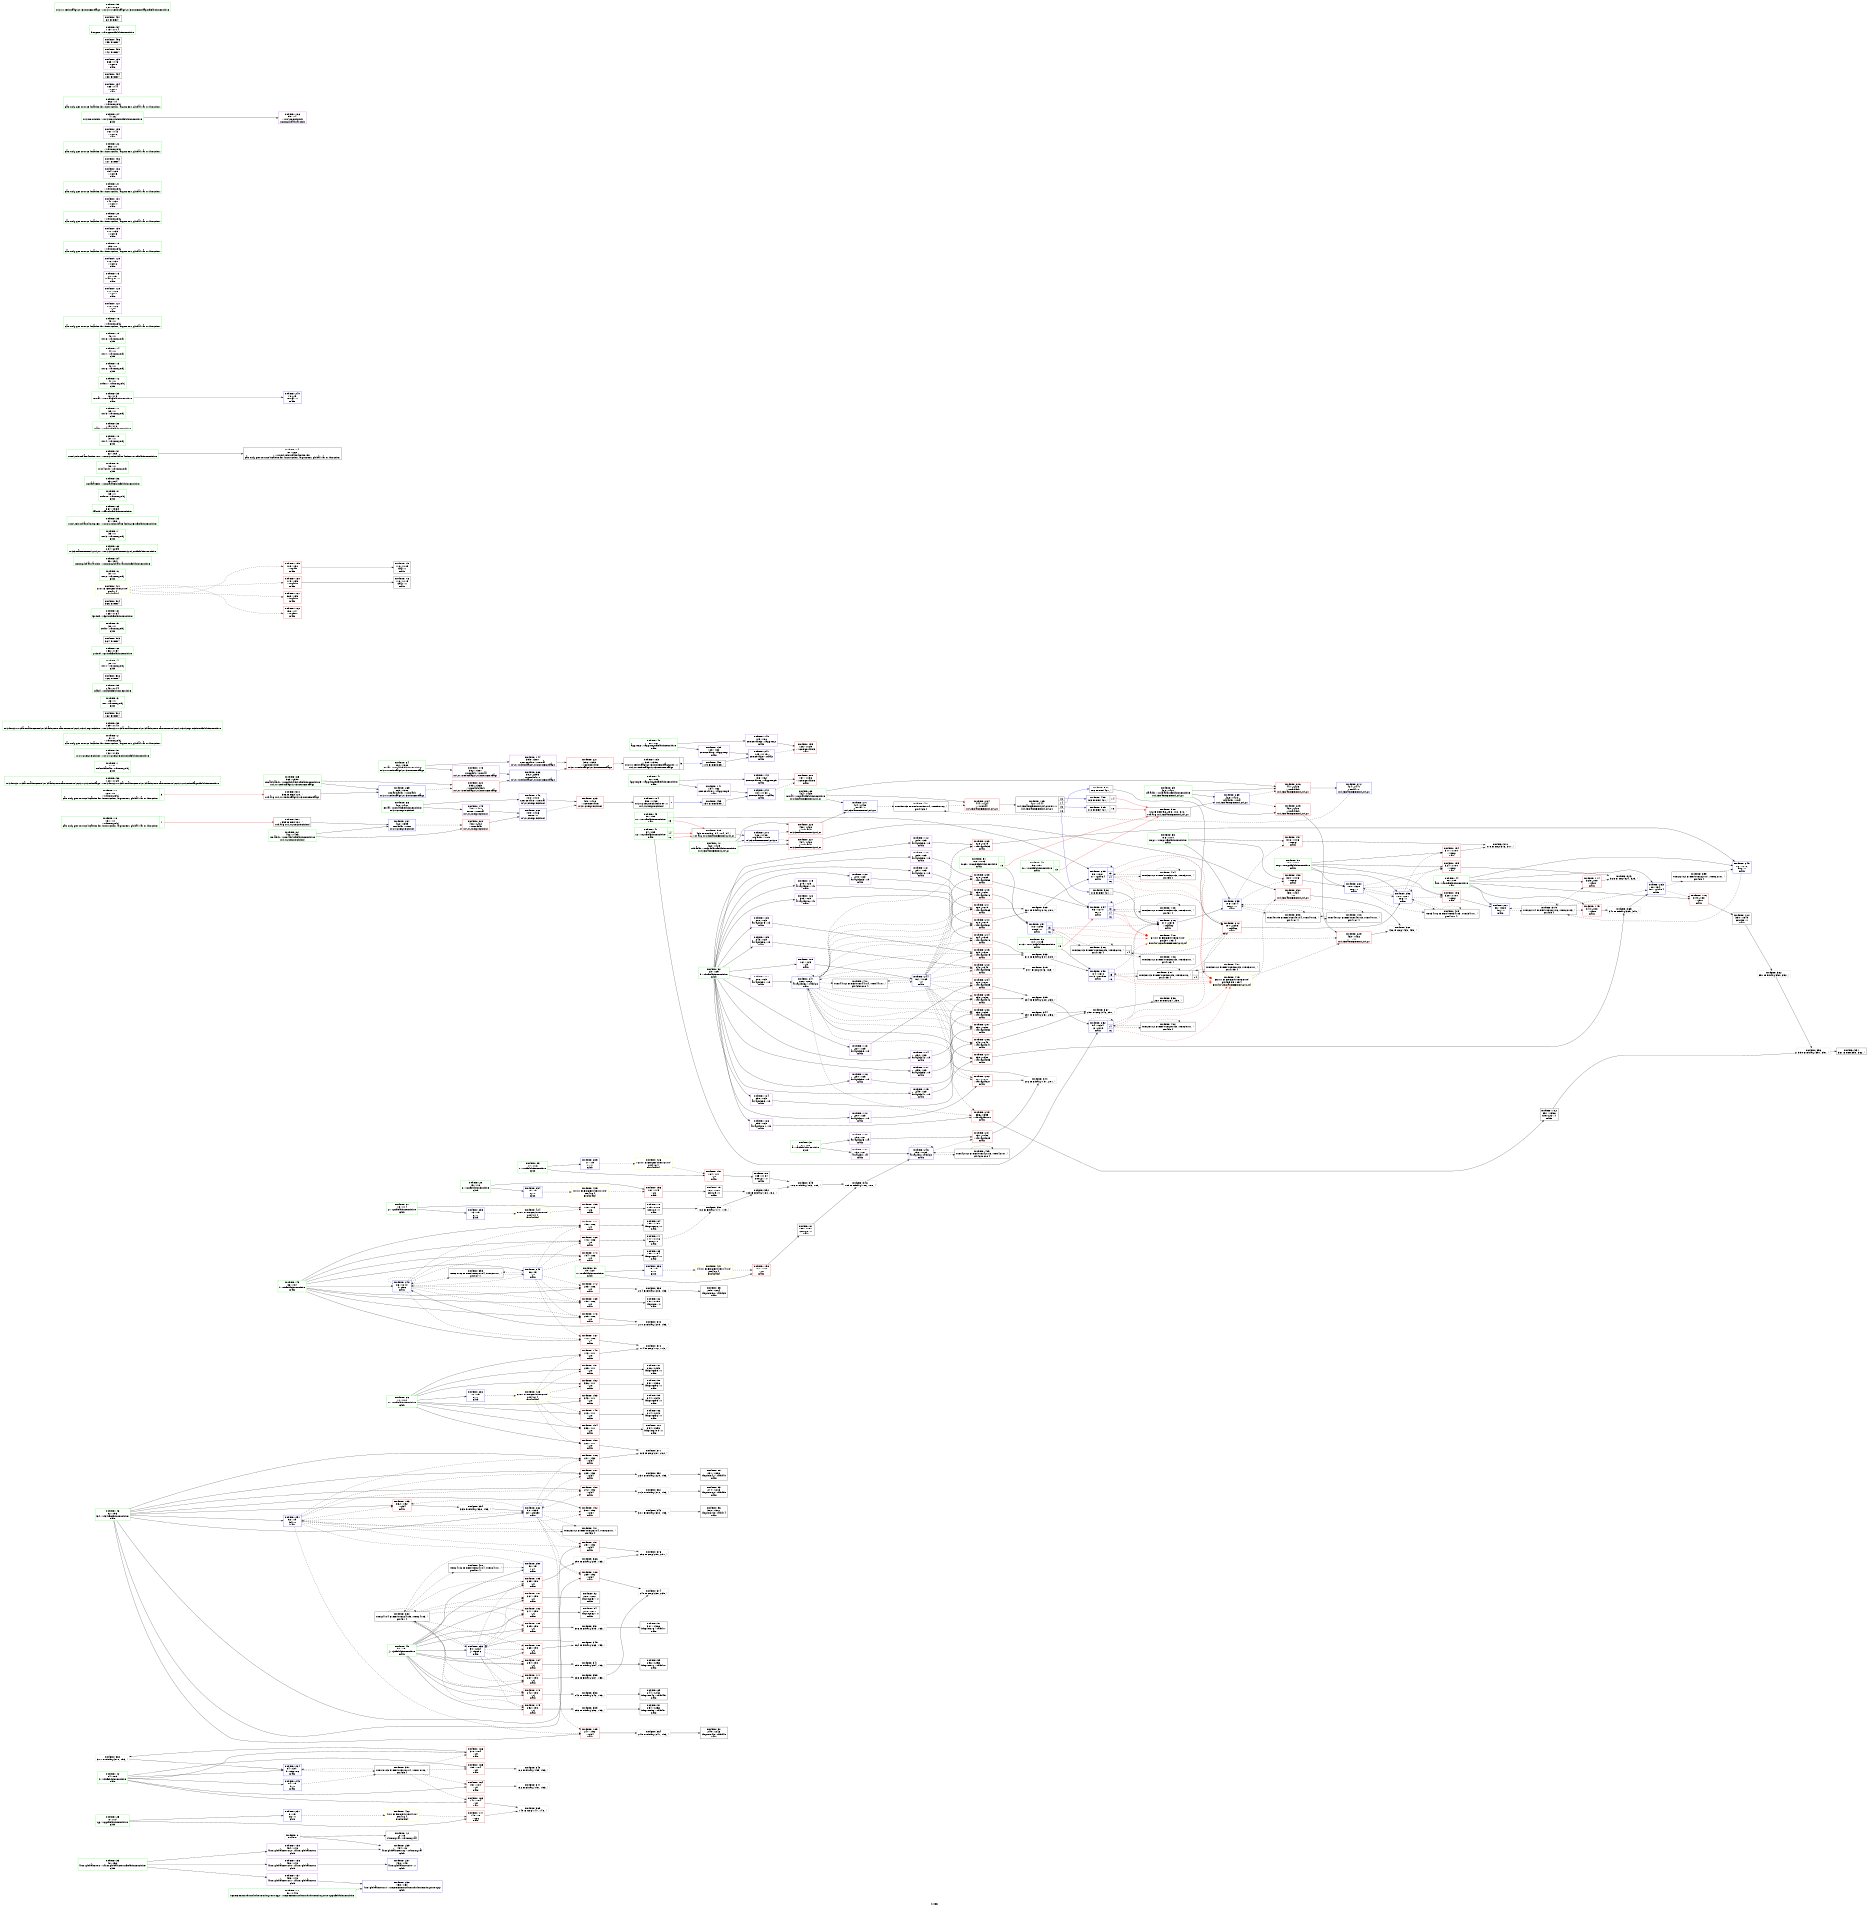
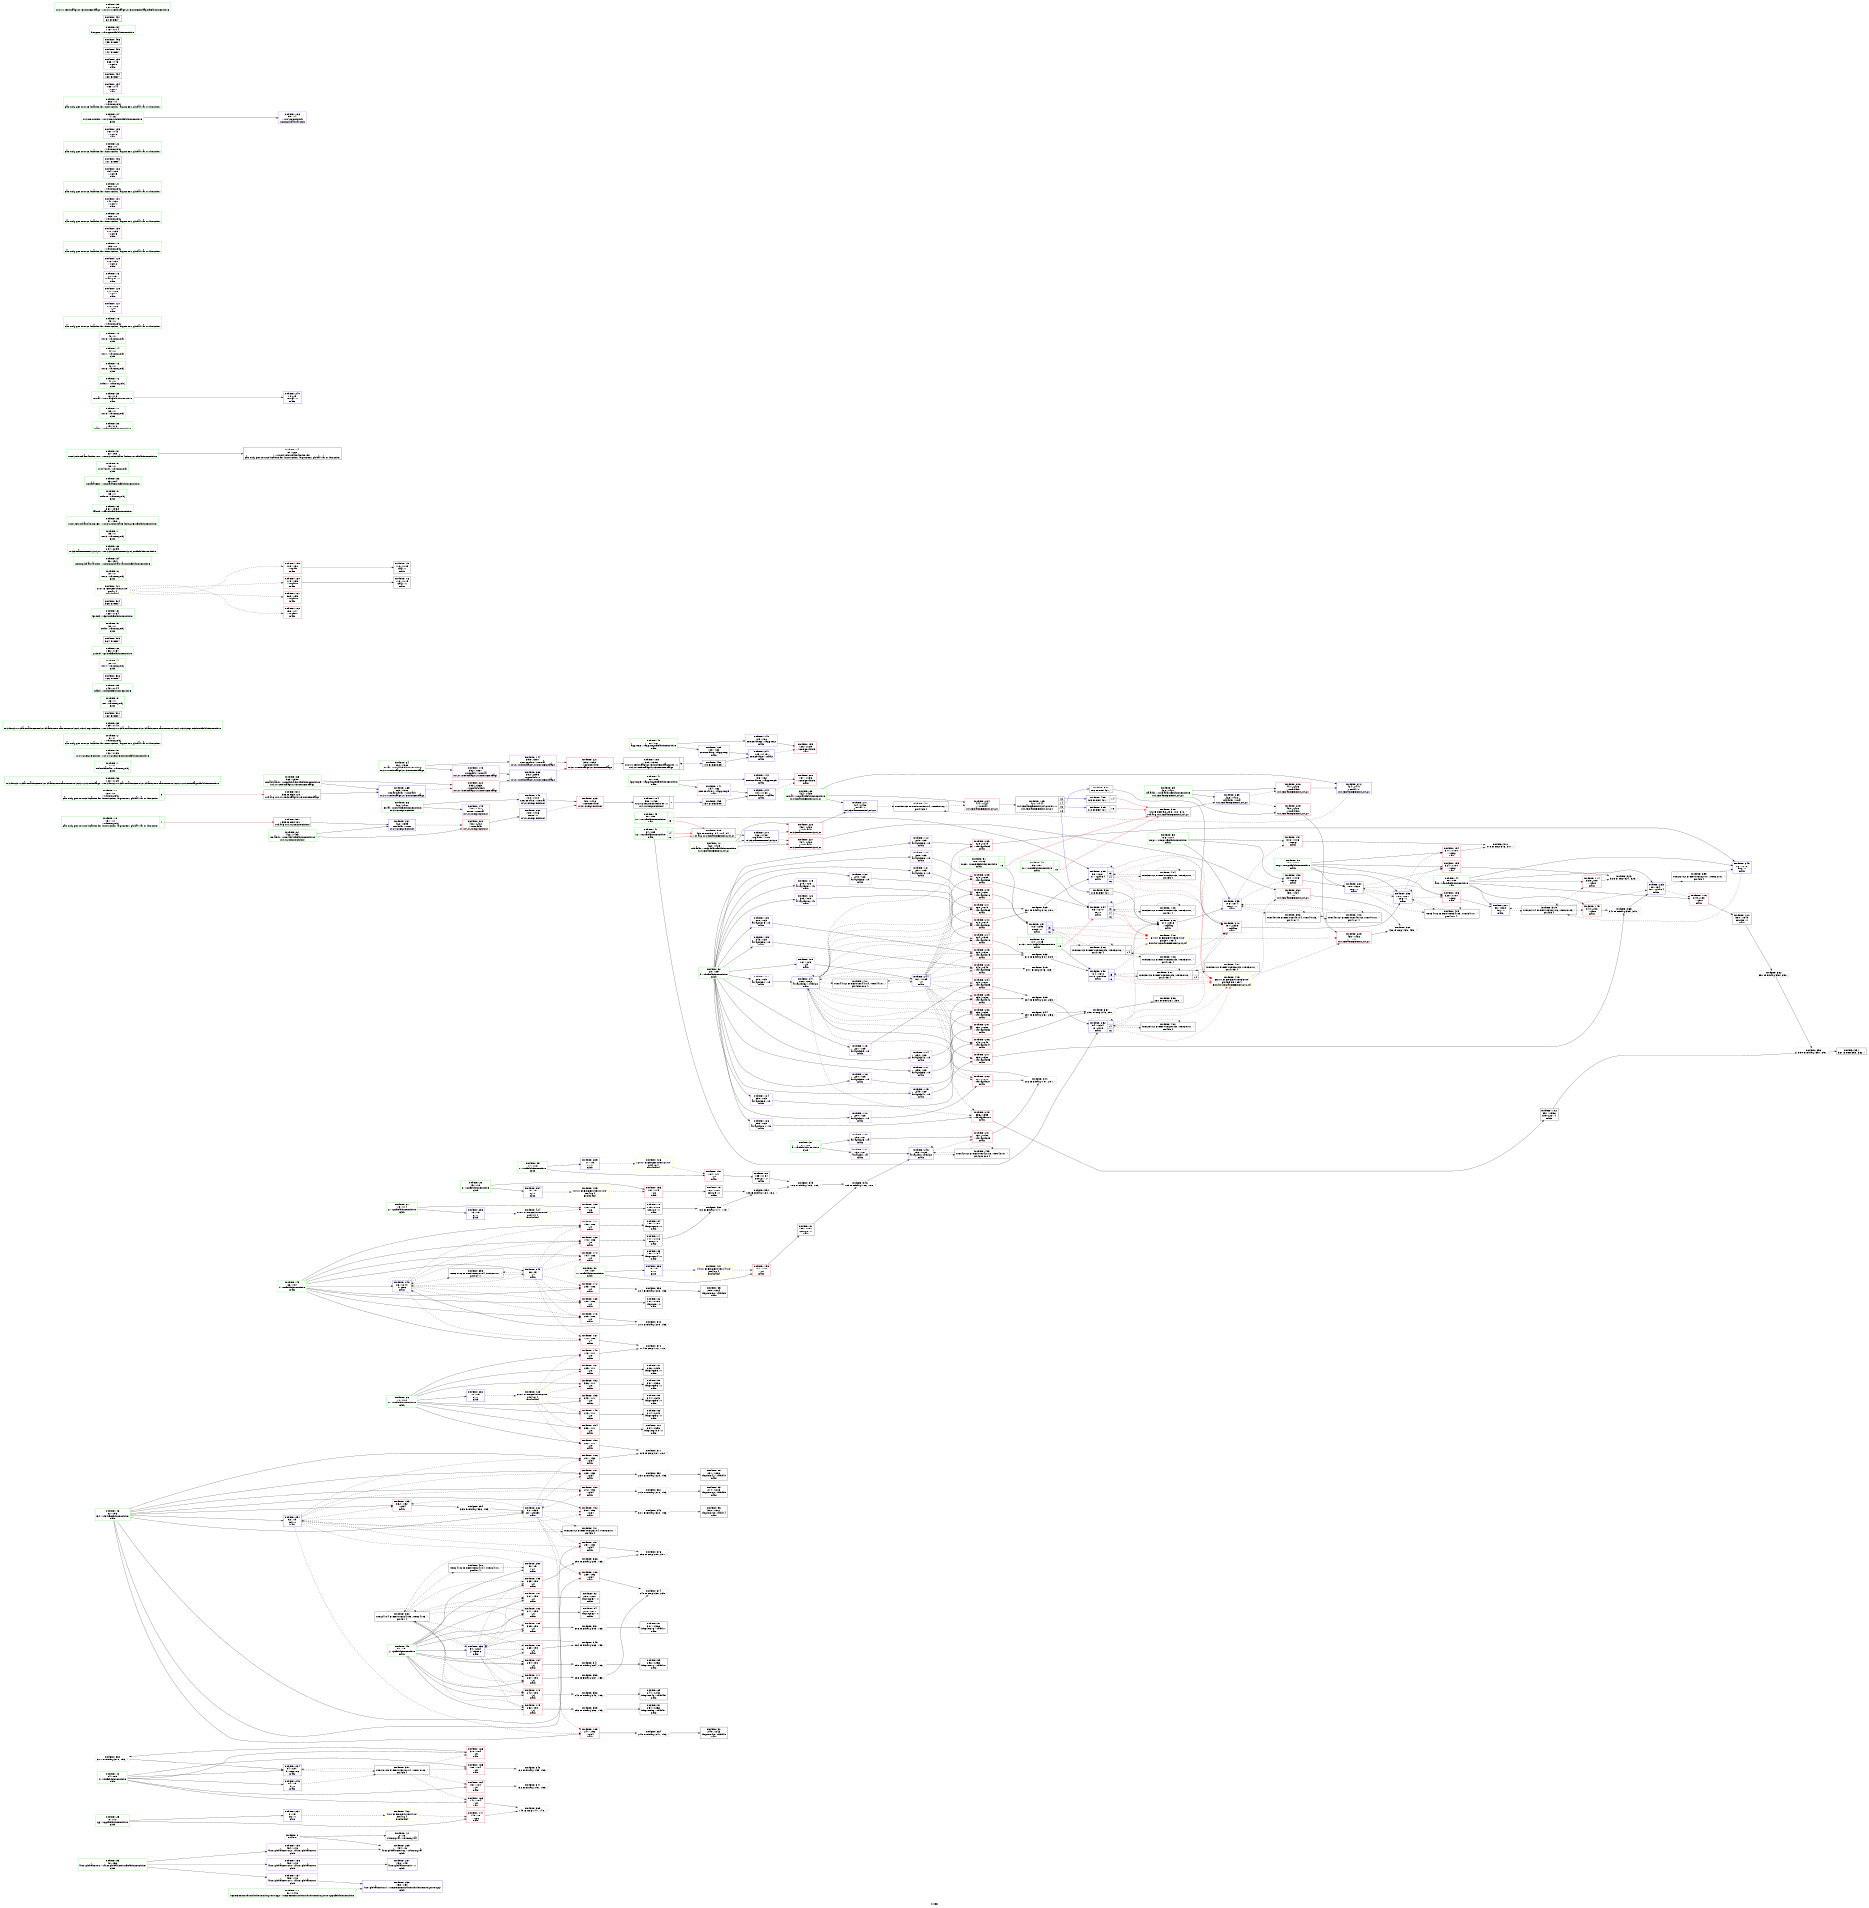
(113, 440) -> none
(1050, 781) -> (1077, 774)
(503, 812) -> none
(688, 1230) -> (688, 1230)
